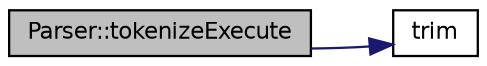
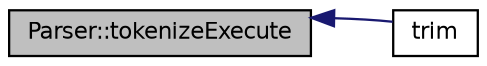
(340, 48) -> (363, 19)
